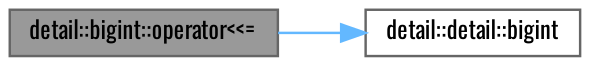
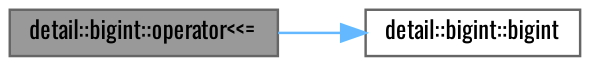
(473, 33) -> (473, 33)
